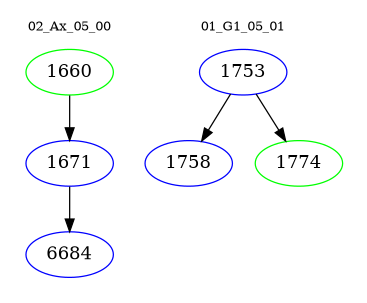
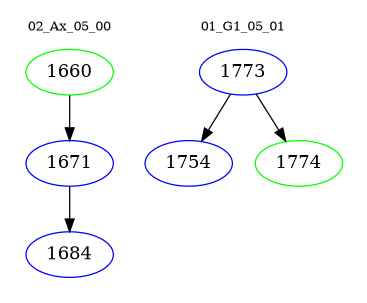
(243, 72) -> (243, 72)
(189, 163) -> (189, 163)
(70, 255) -> (70, 255)
